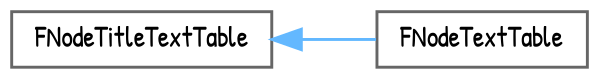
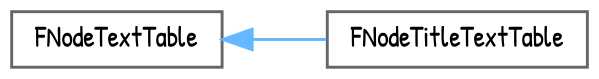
(339, 39) -> (290, 39)
